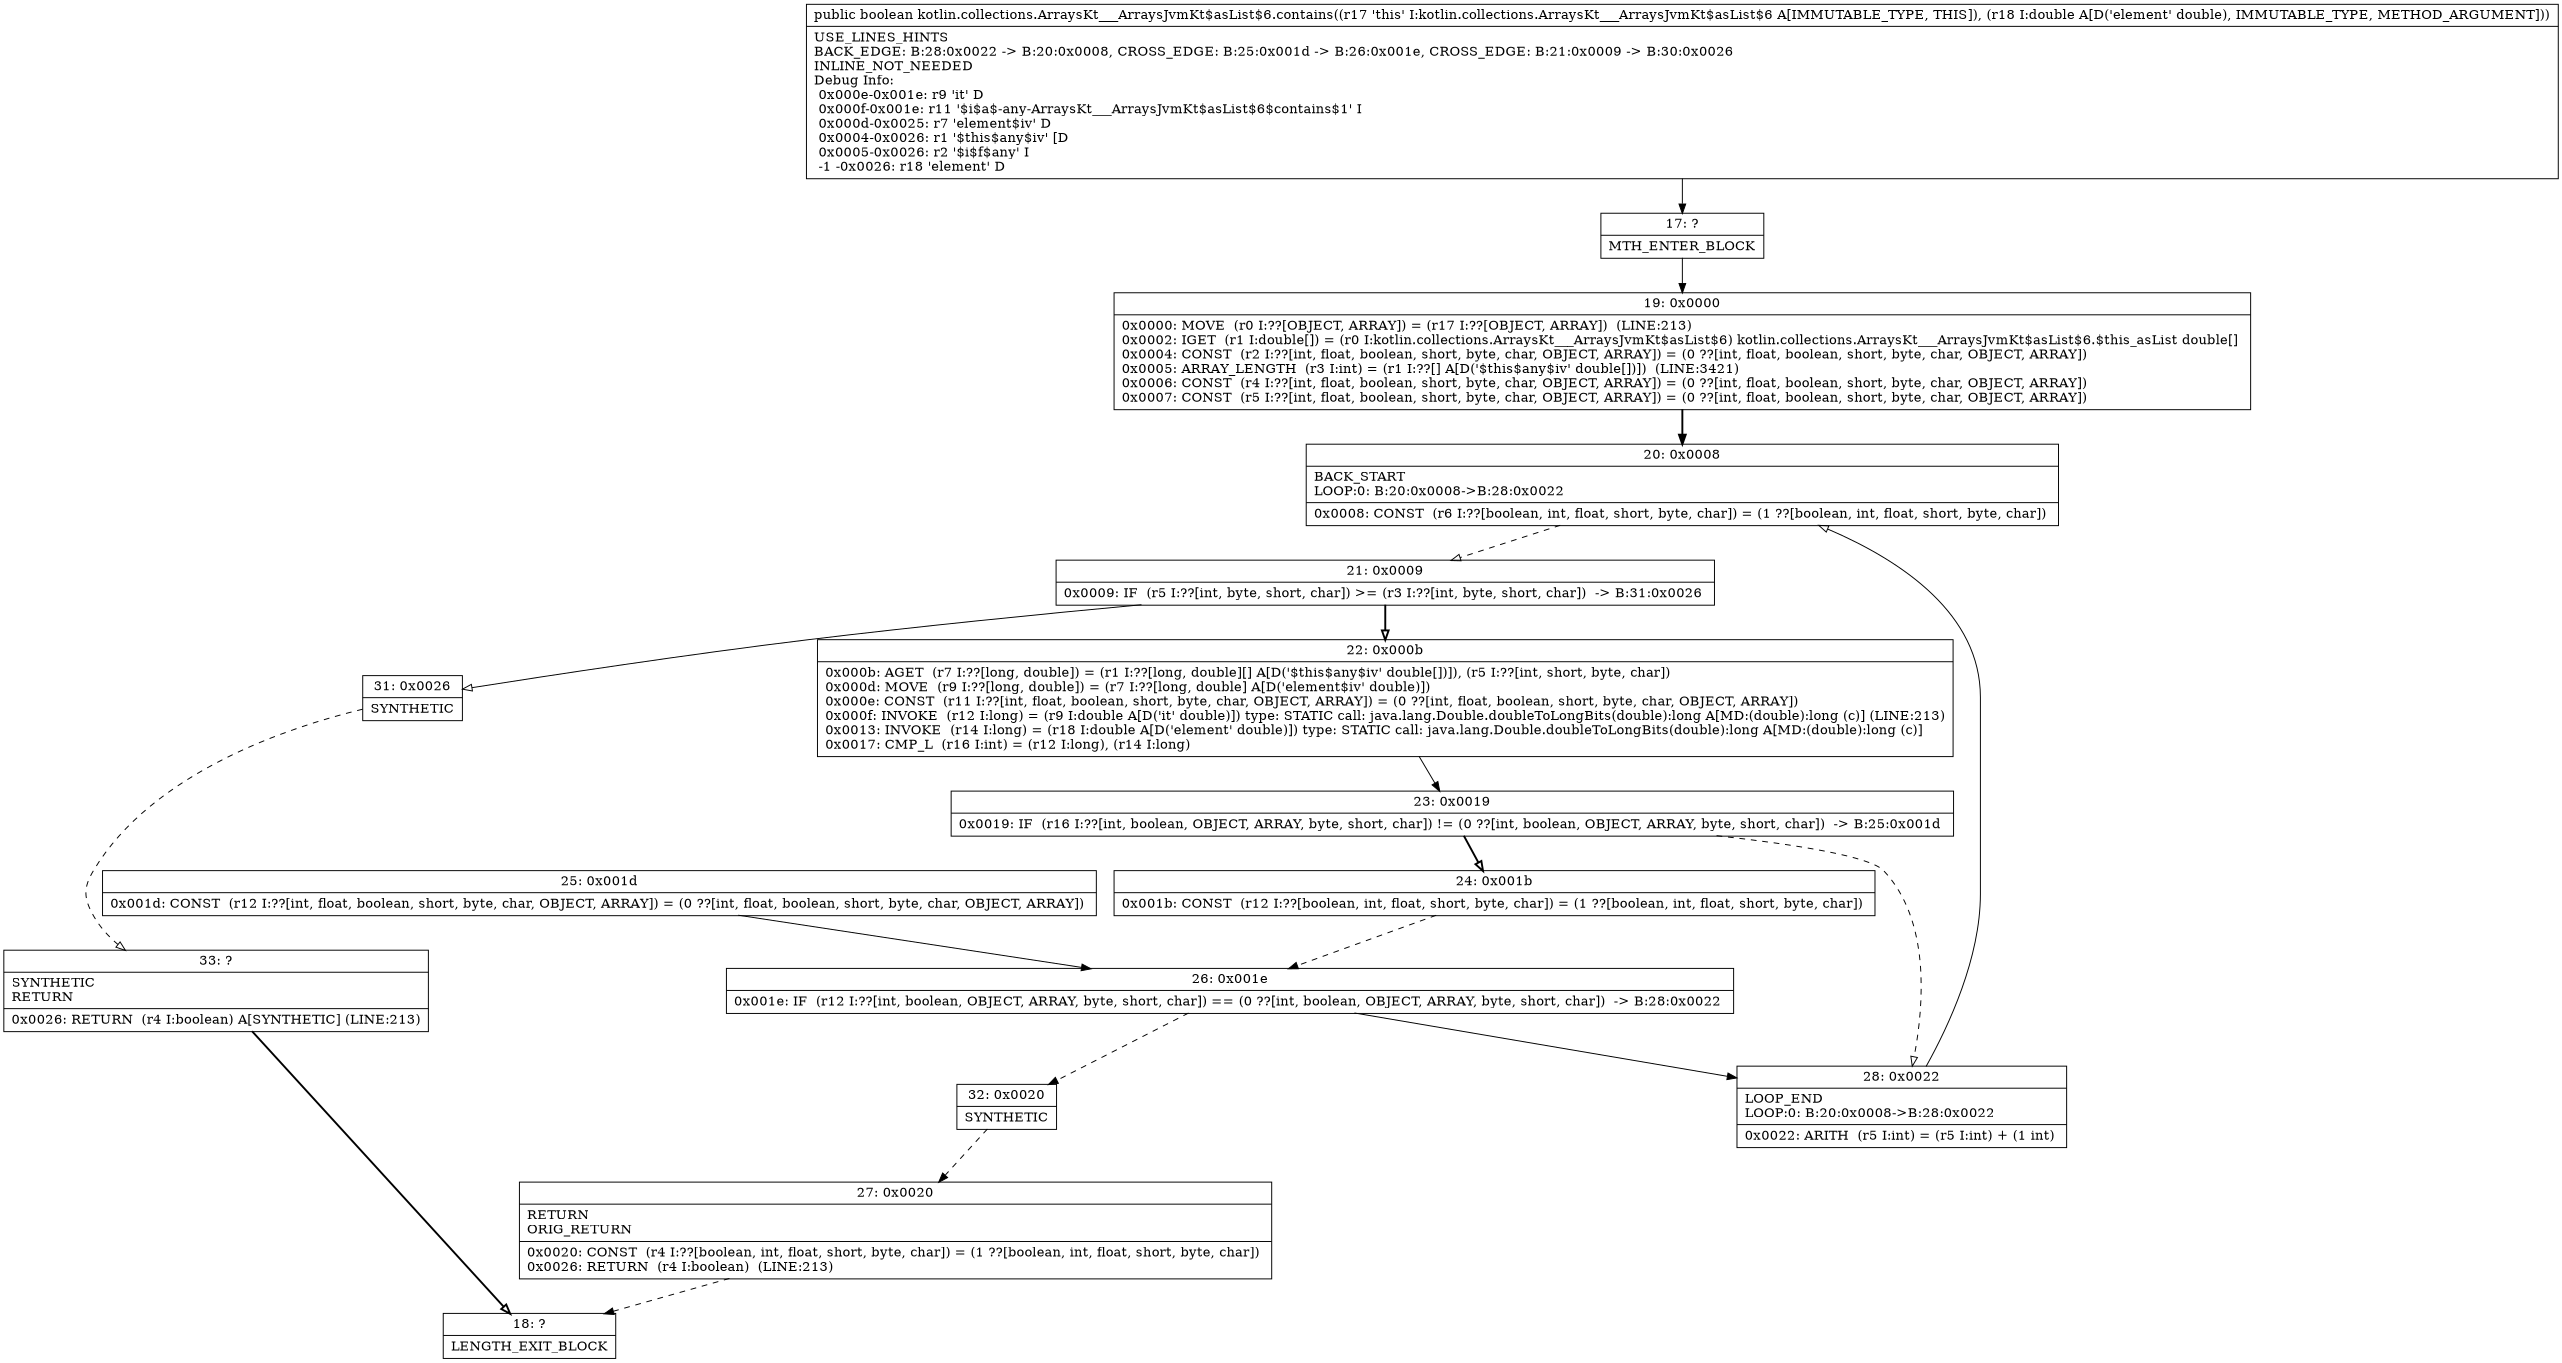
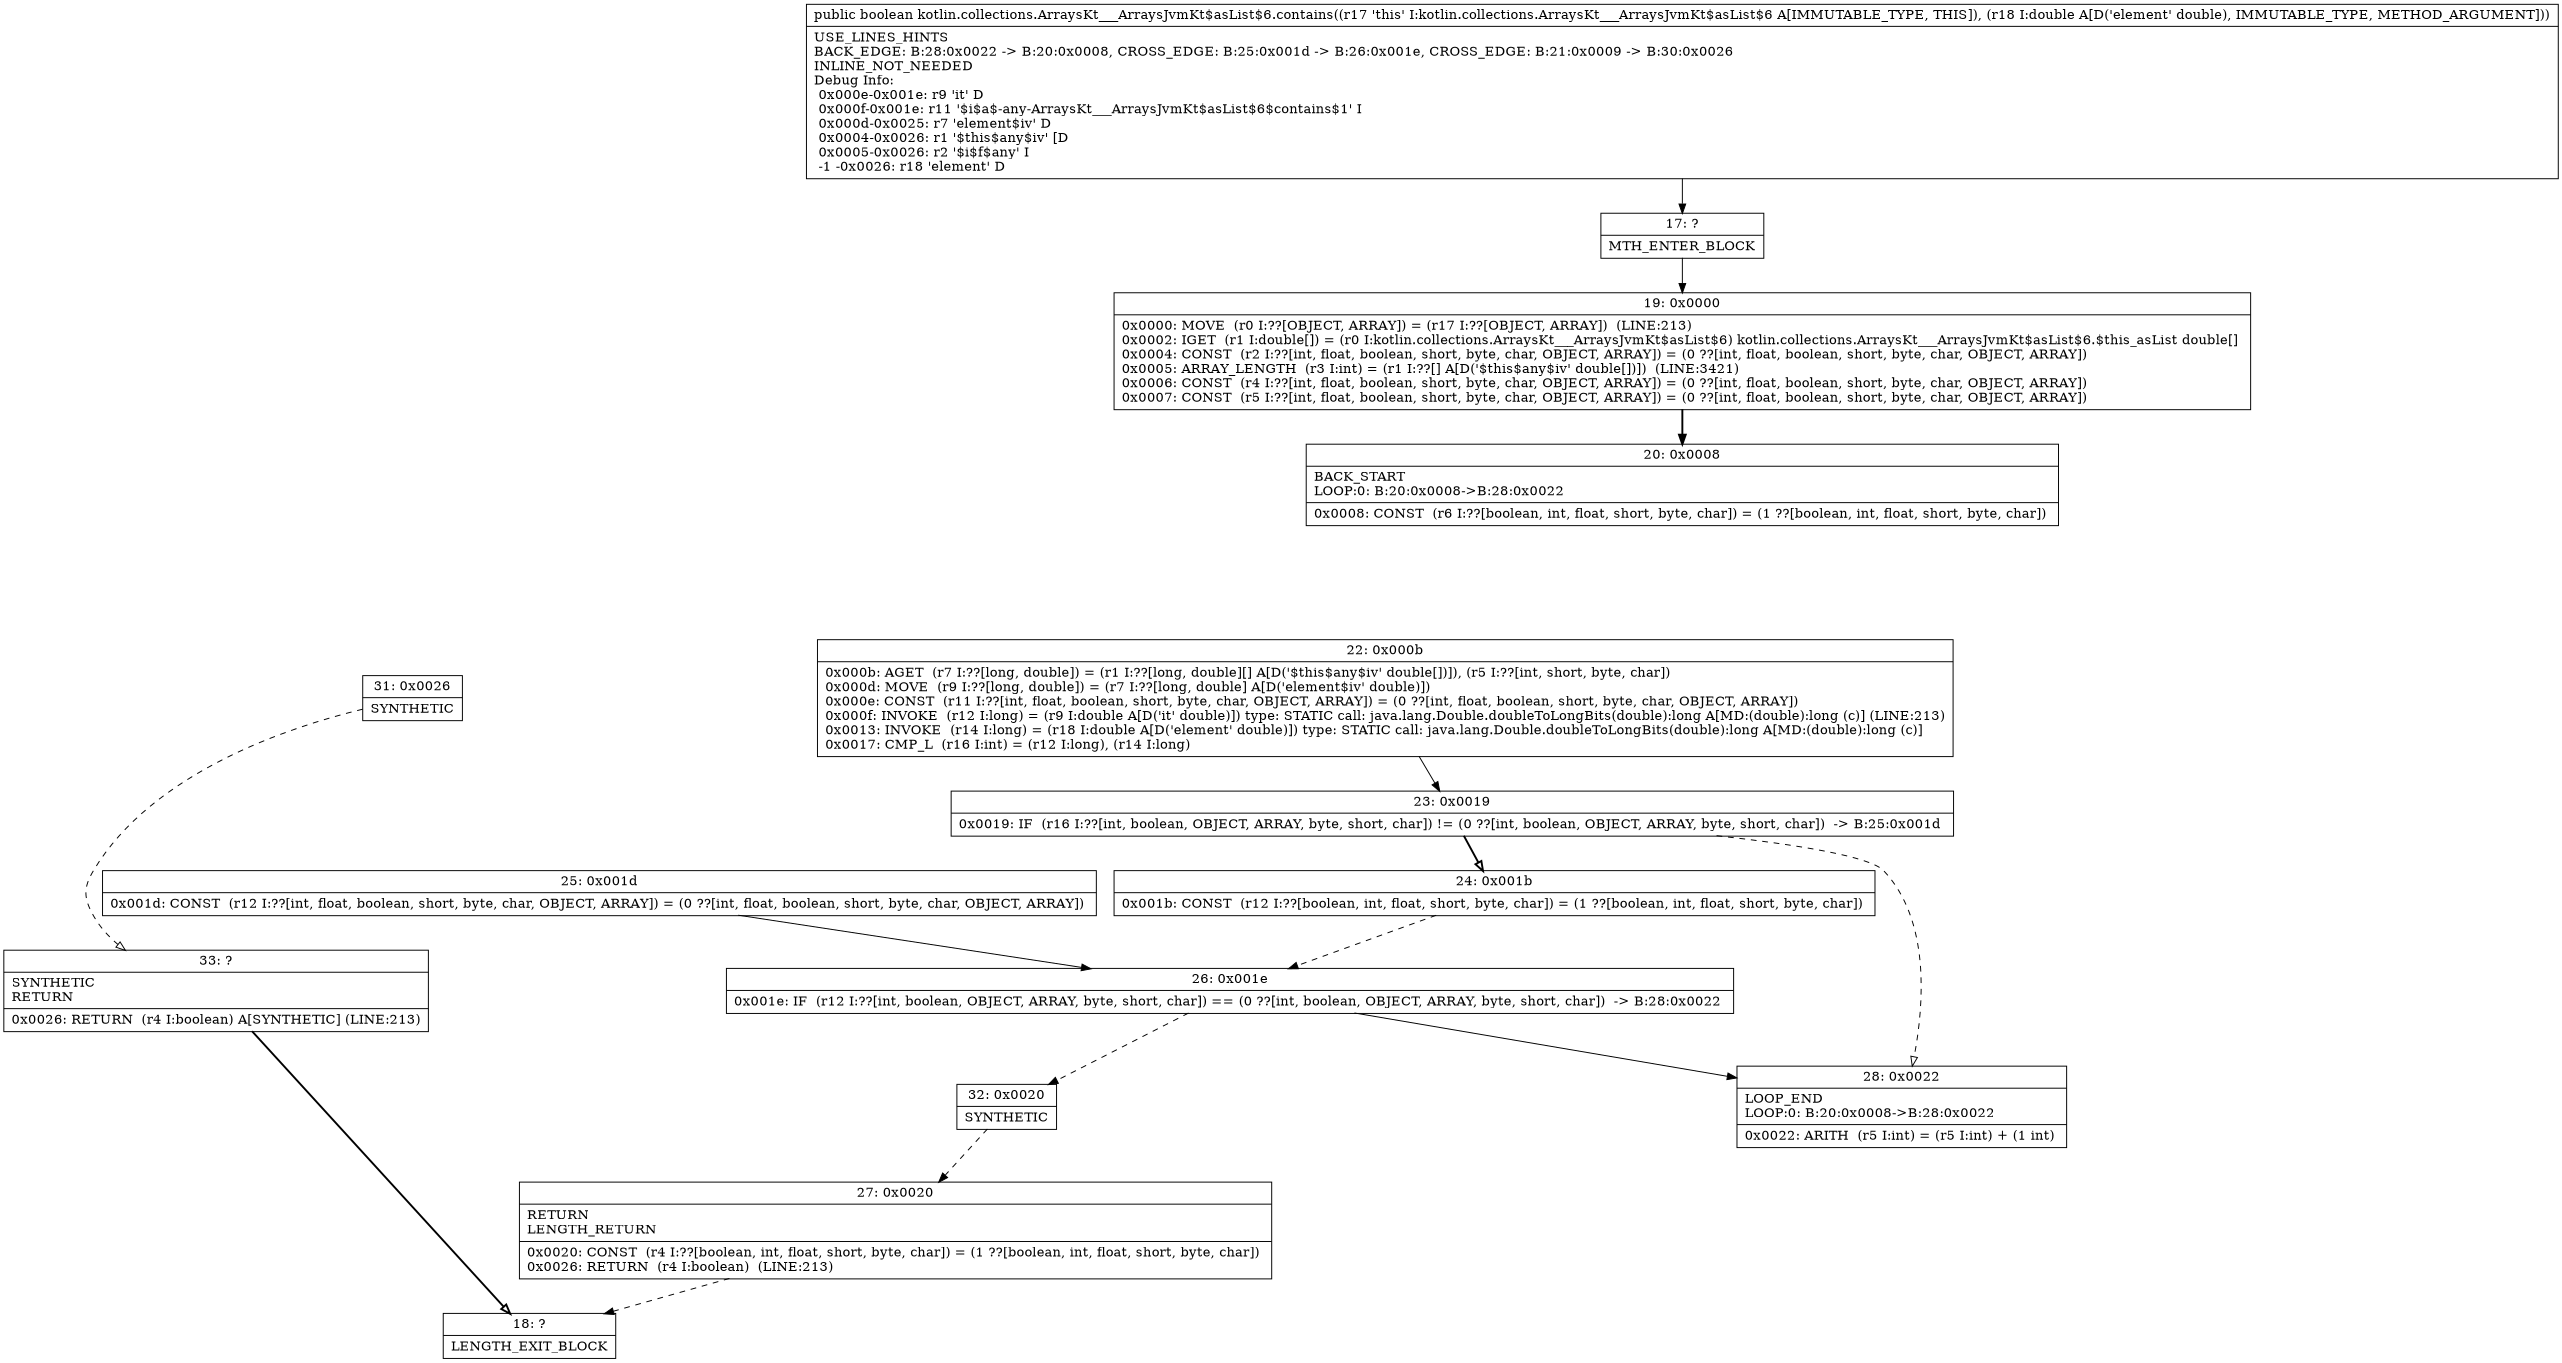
(1385, 583) -> none
(1980, 767) -> none
(580, 1230) -> (592, 1230)
